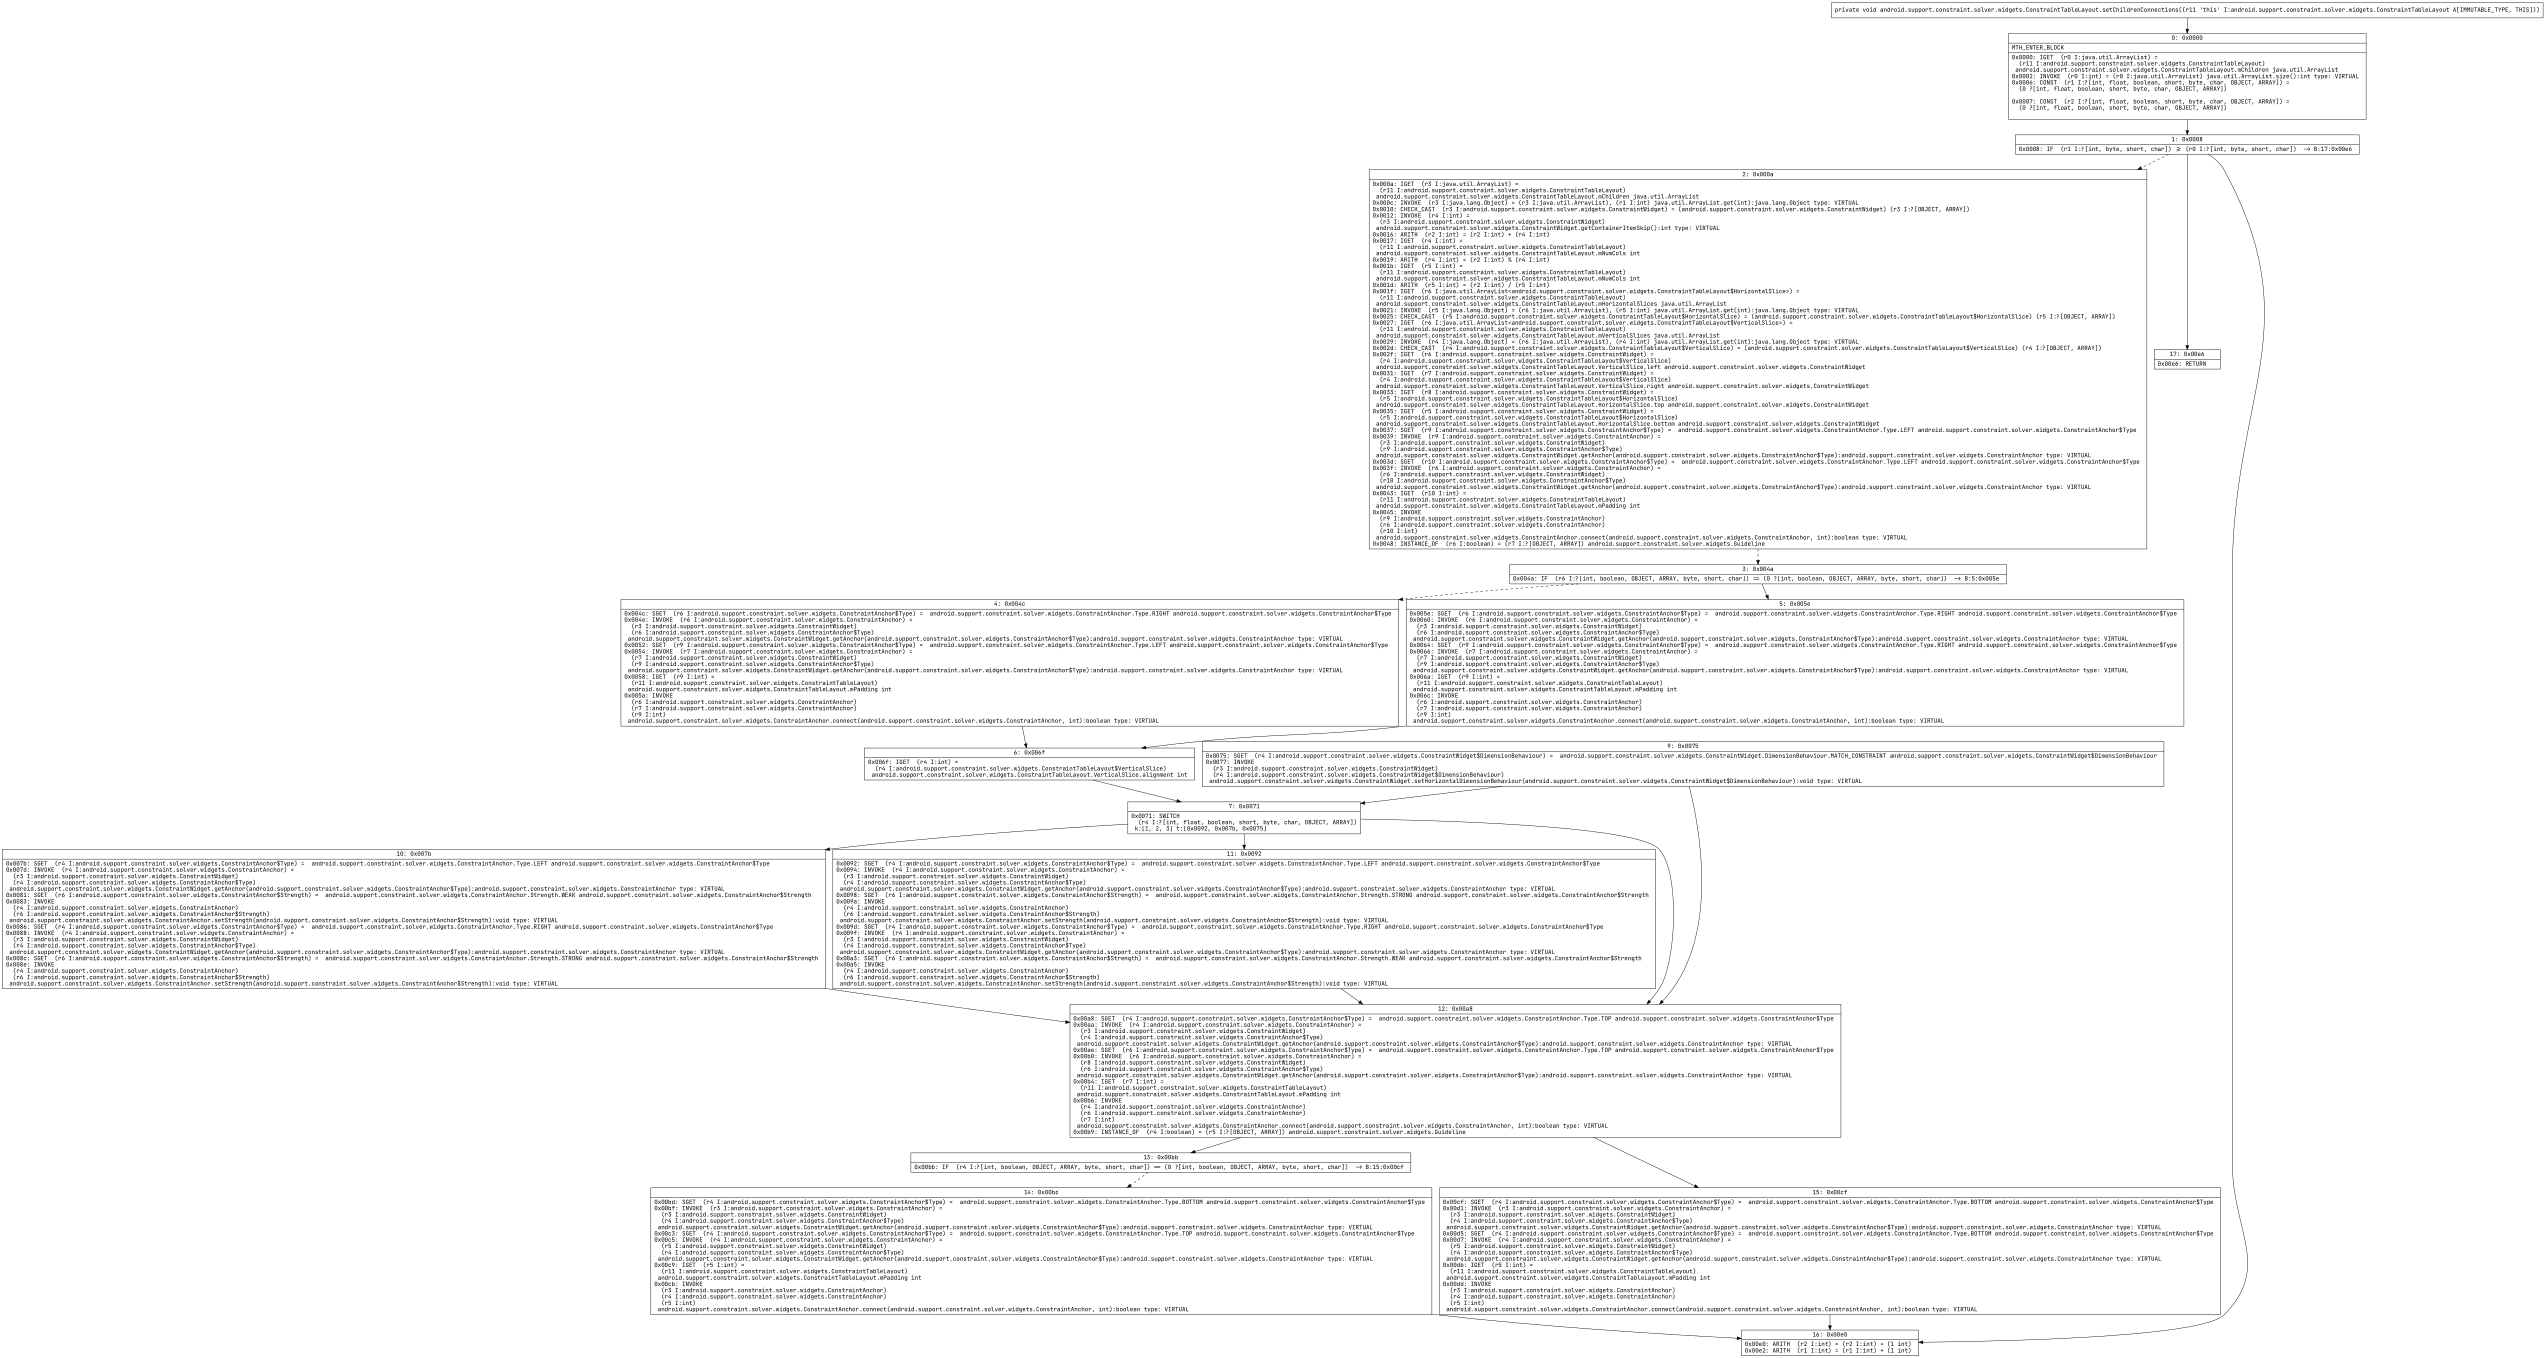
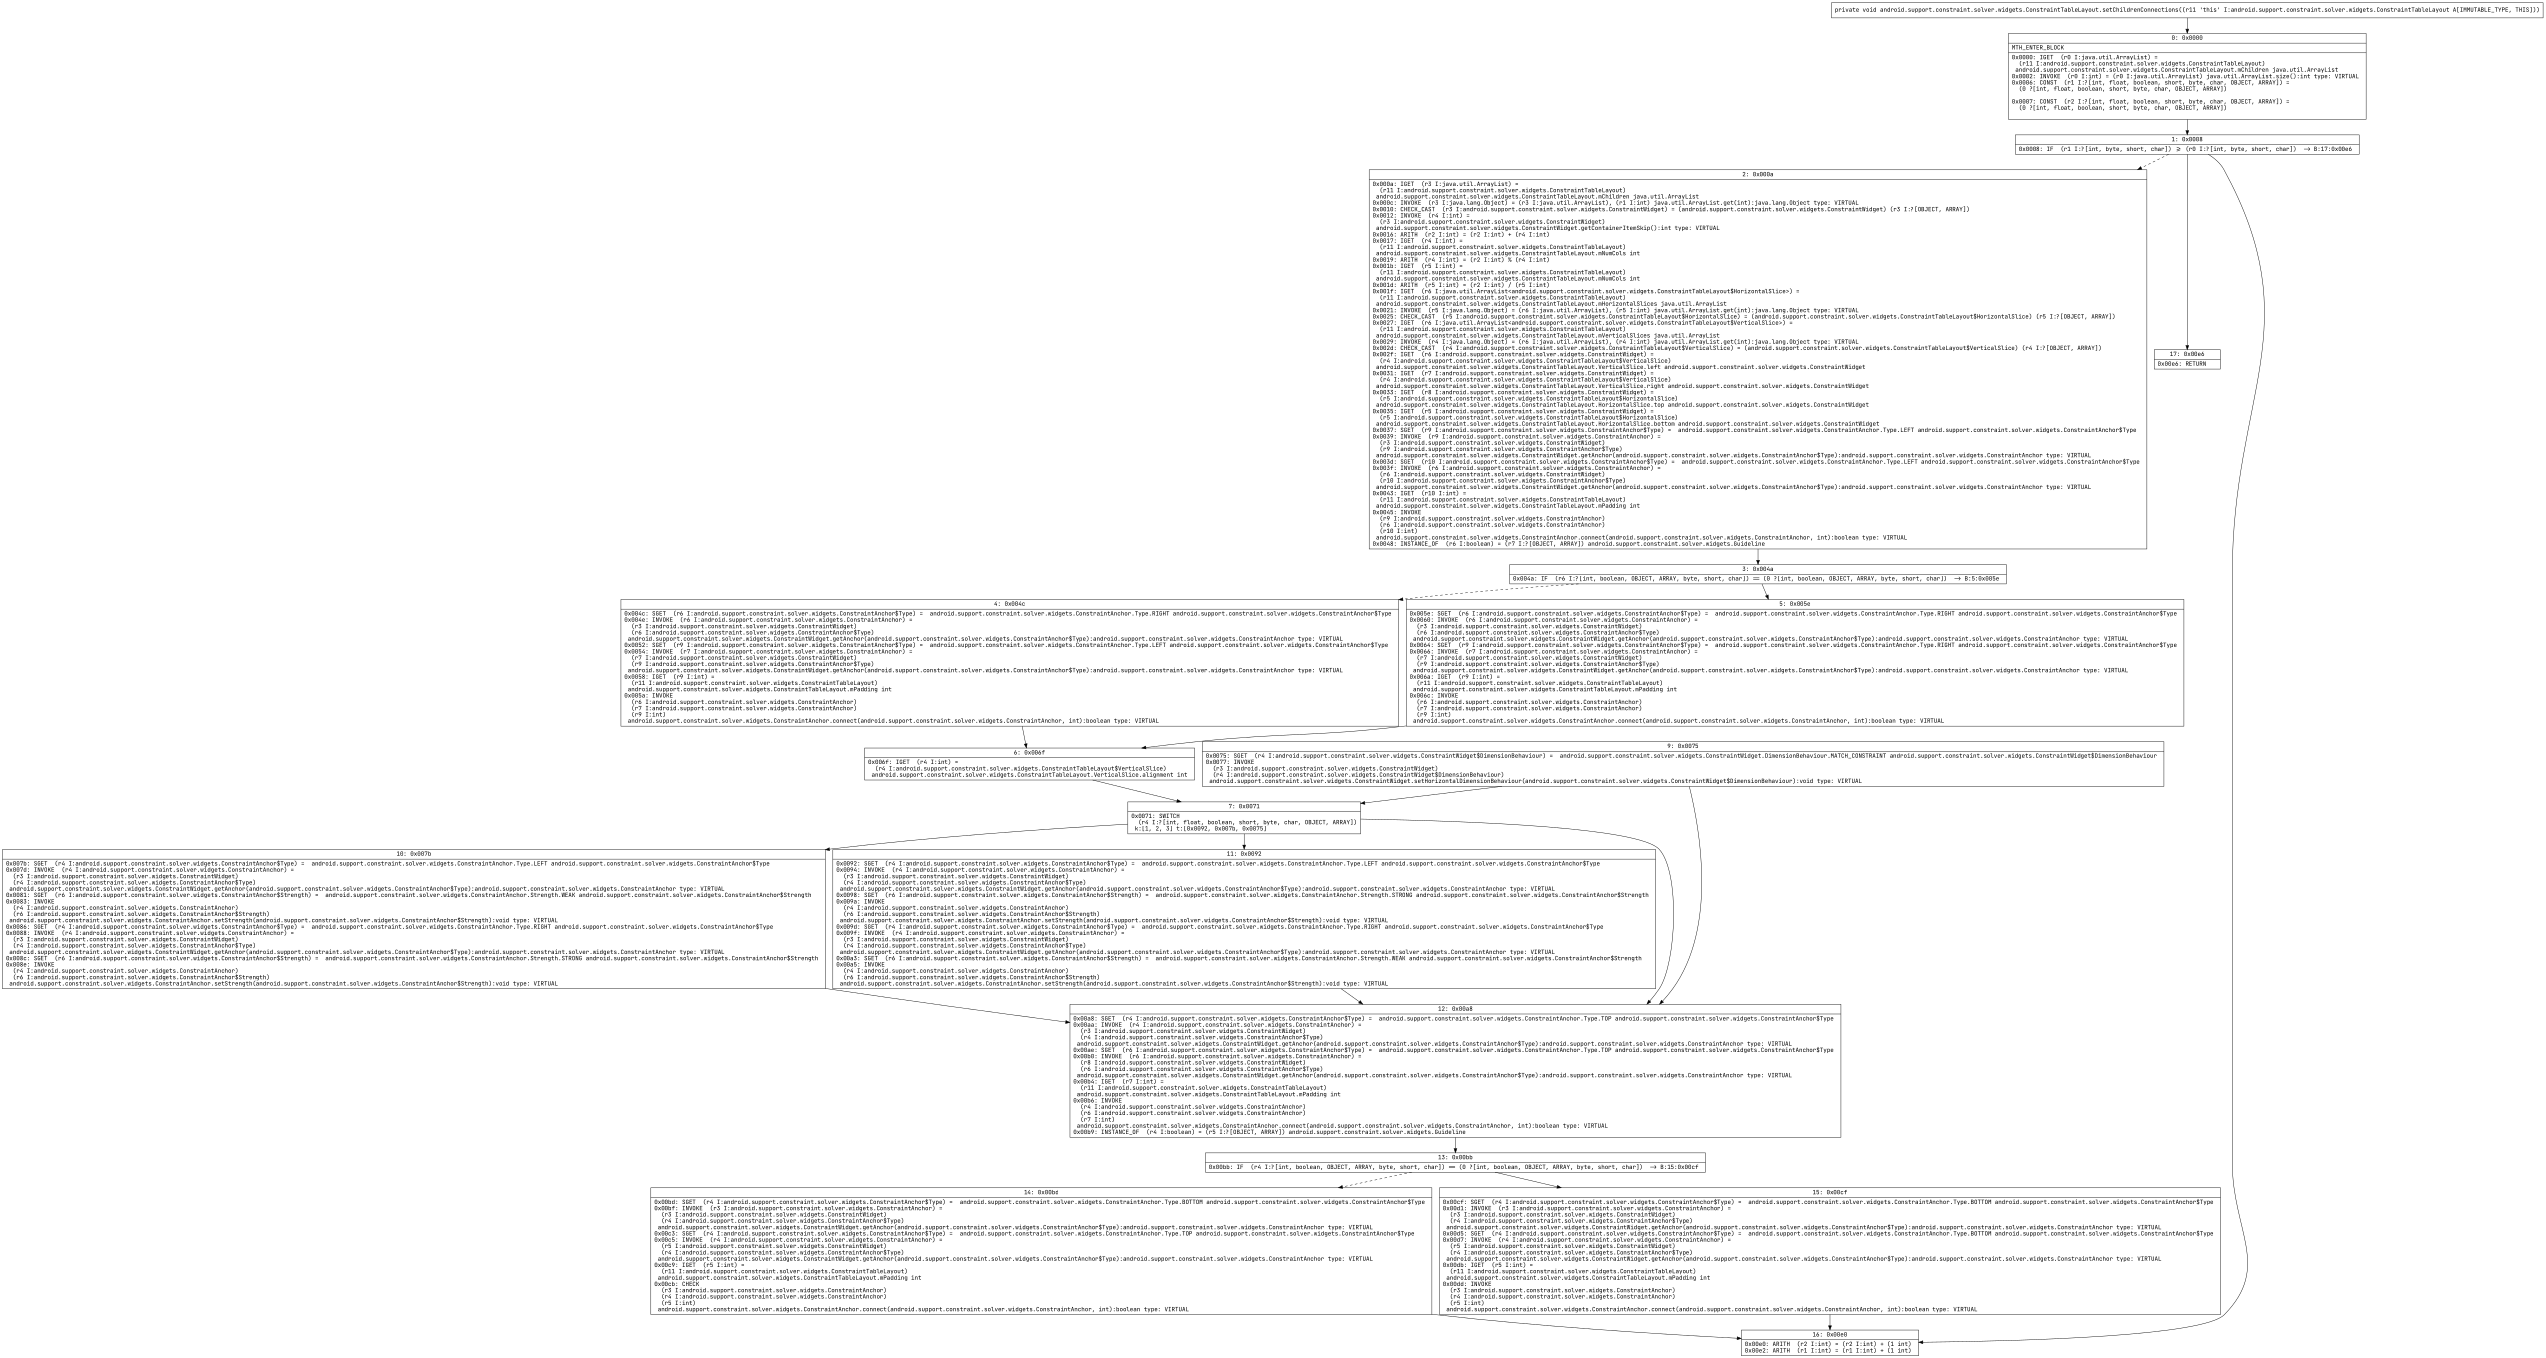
(1758, 555) -> (1758, 555)
(1644, 1162) -> (1526, 1180)
(682, 1284) -> (680, 1284)
